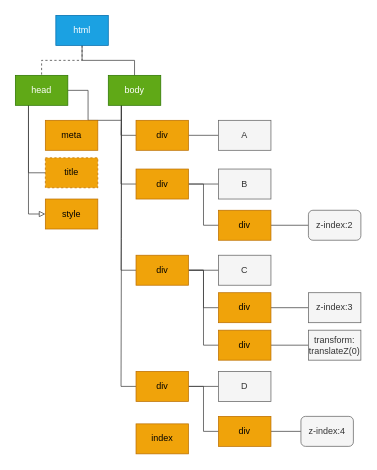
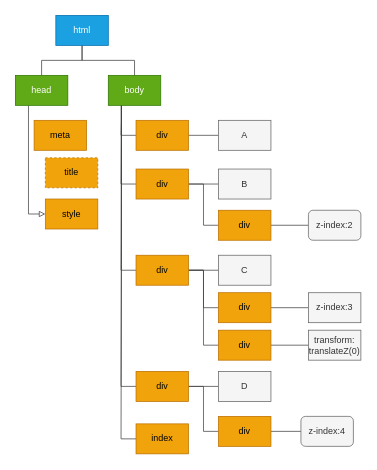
(55, 60) -> (55, 60)
(93, 120) -> (121, 421)
(72, 135) -> (60, 135)
(37, 173) -> none
